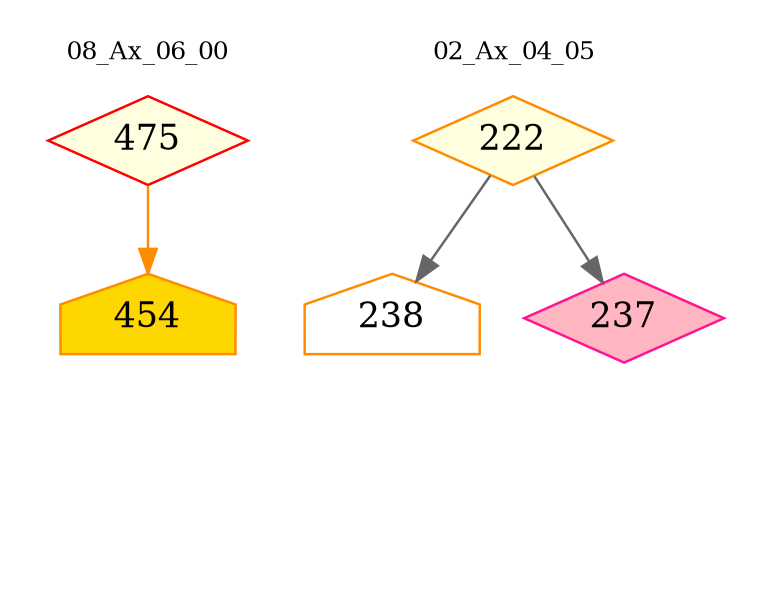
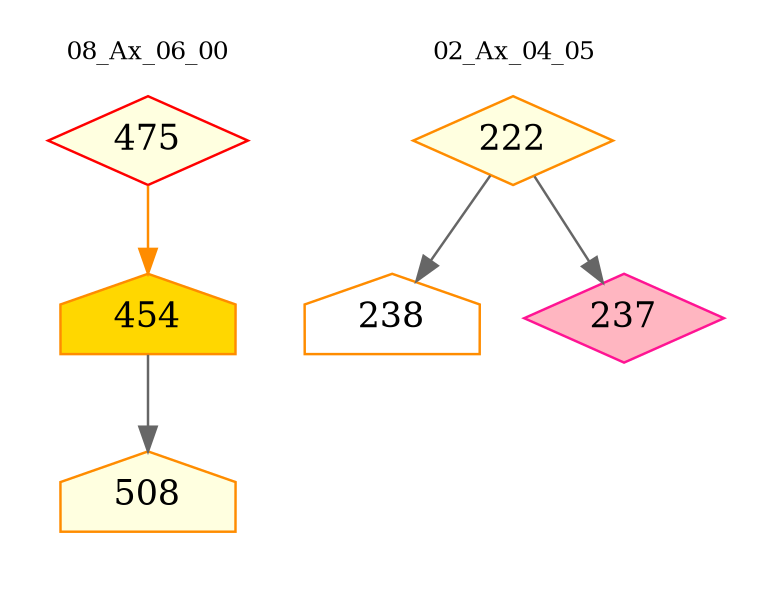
none -> (148, 496)
